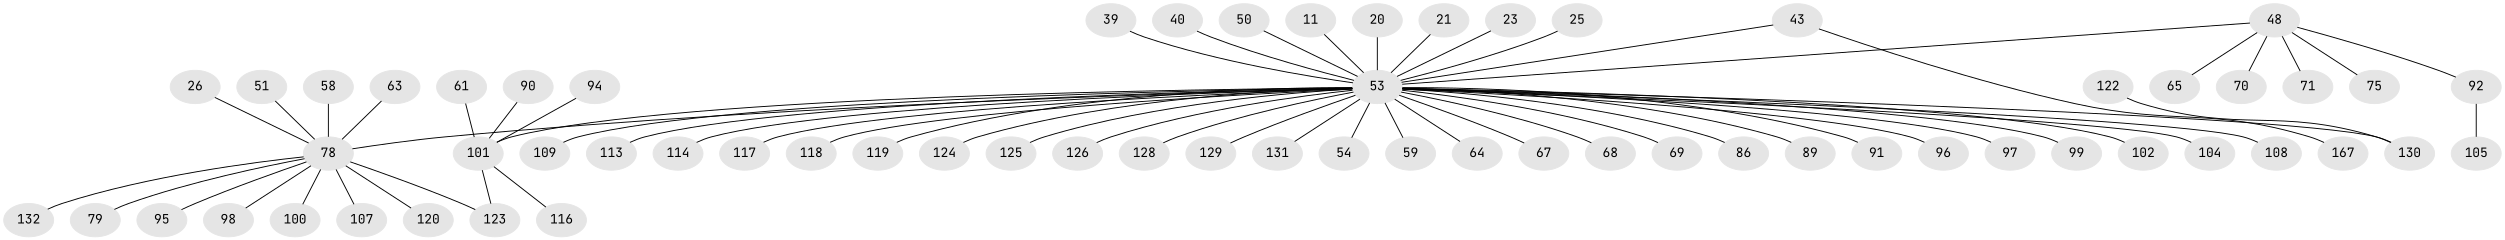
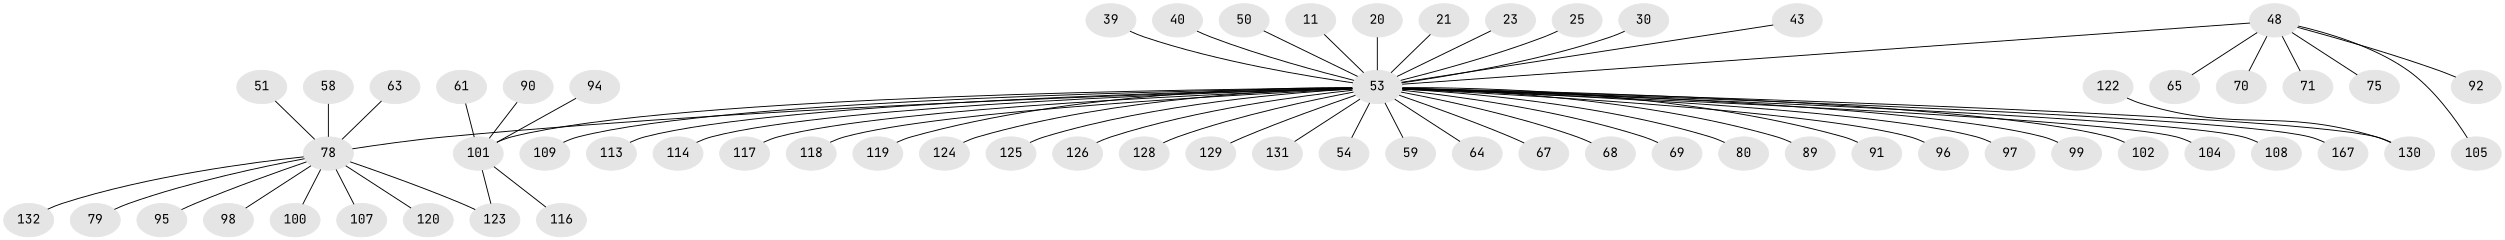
none -> (1644, 20)
(195, 87) -> none
(2068, 102) -> (1864, 105)
(2476, 120) -> (2396, 63)
(1744, 154) -> (1744, 154)
